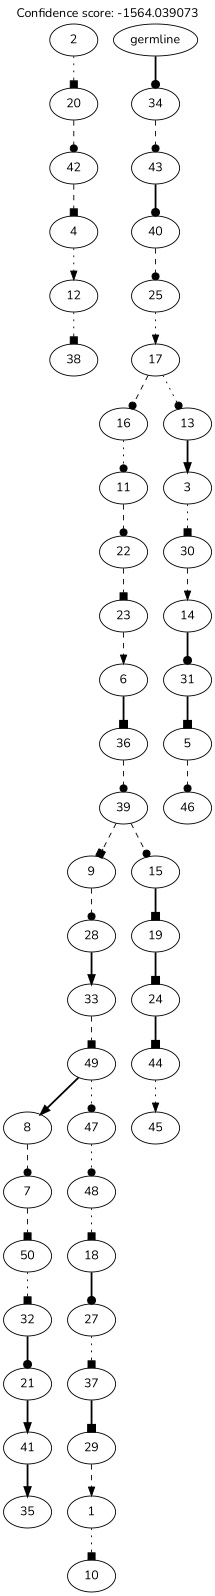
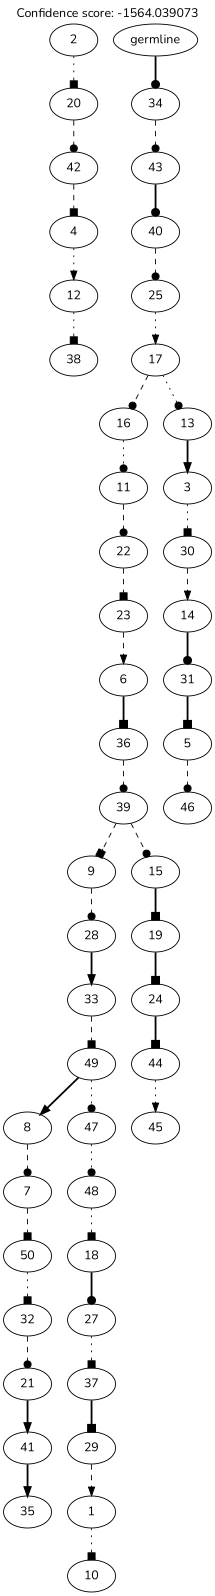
(28, 1349) -> (28, 1349)
